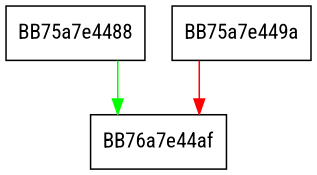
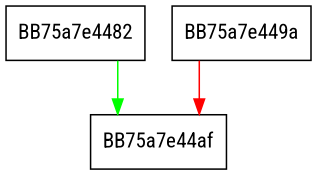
(75, 33) -> (75, 33)
(159, 142) -> (159, 142)
